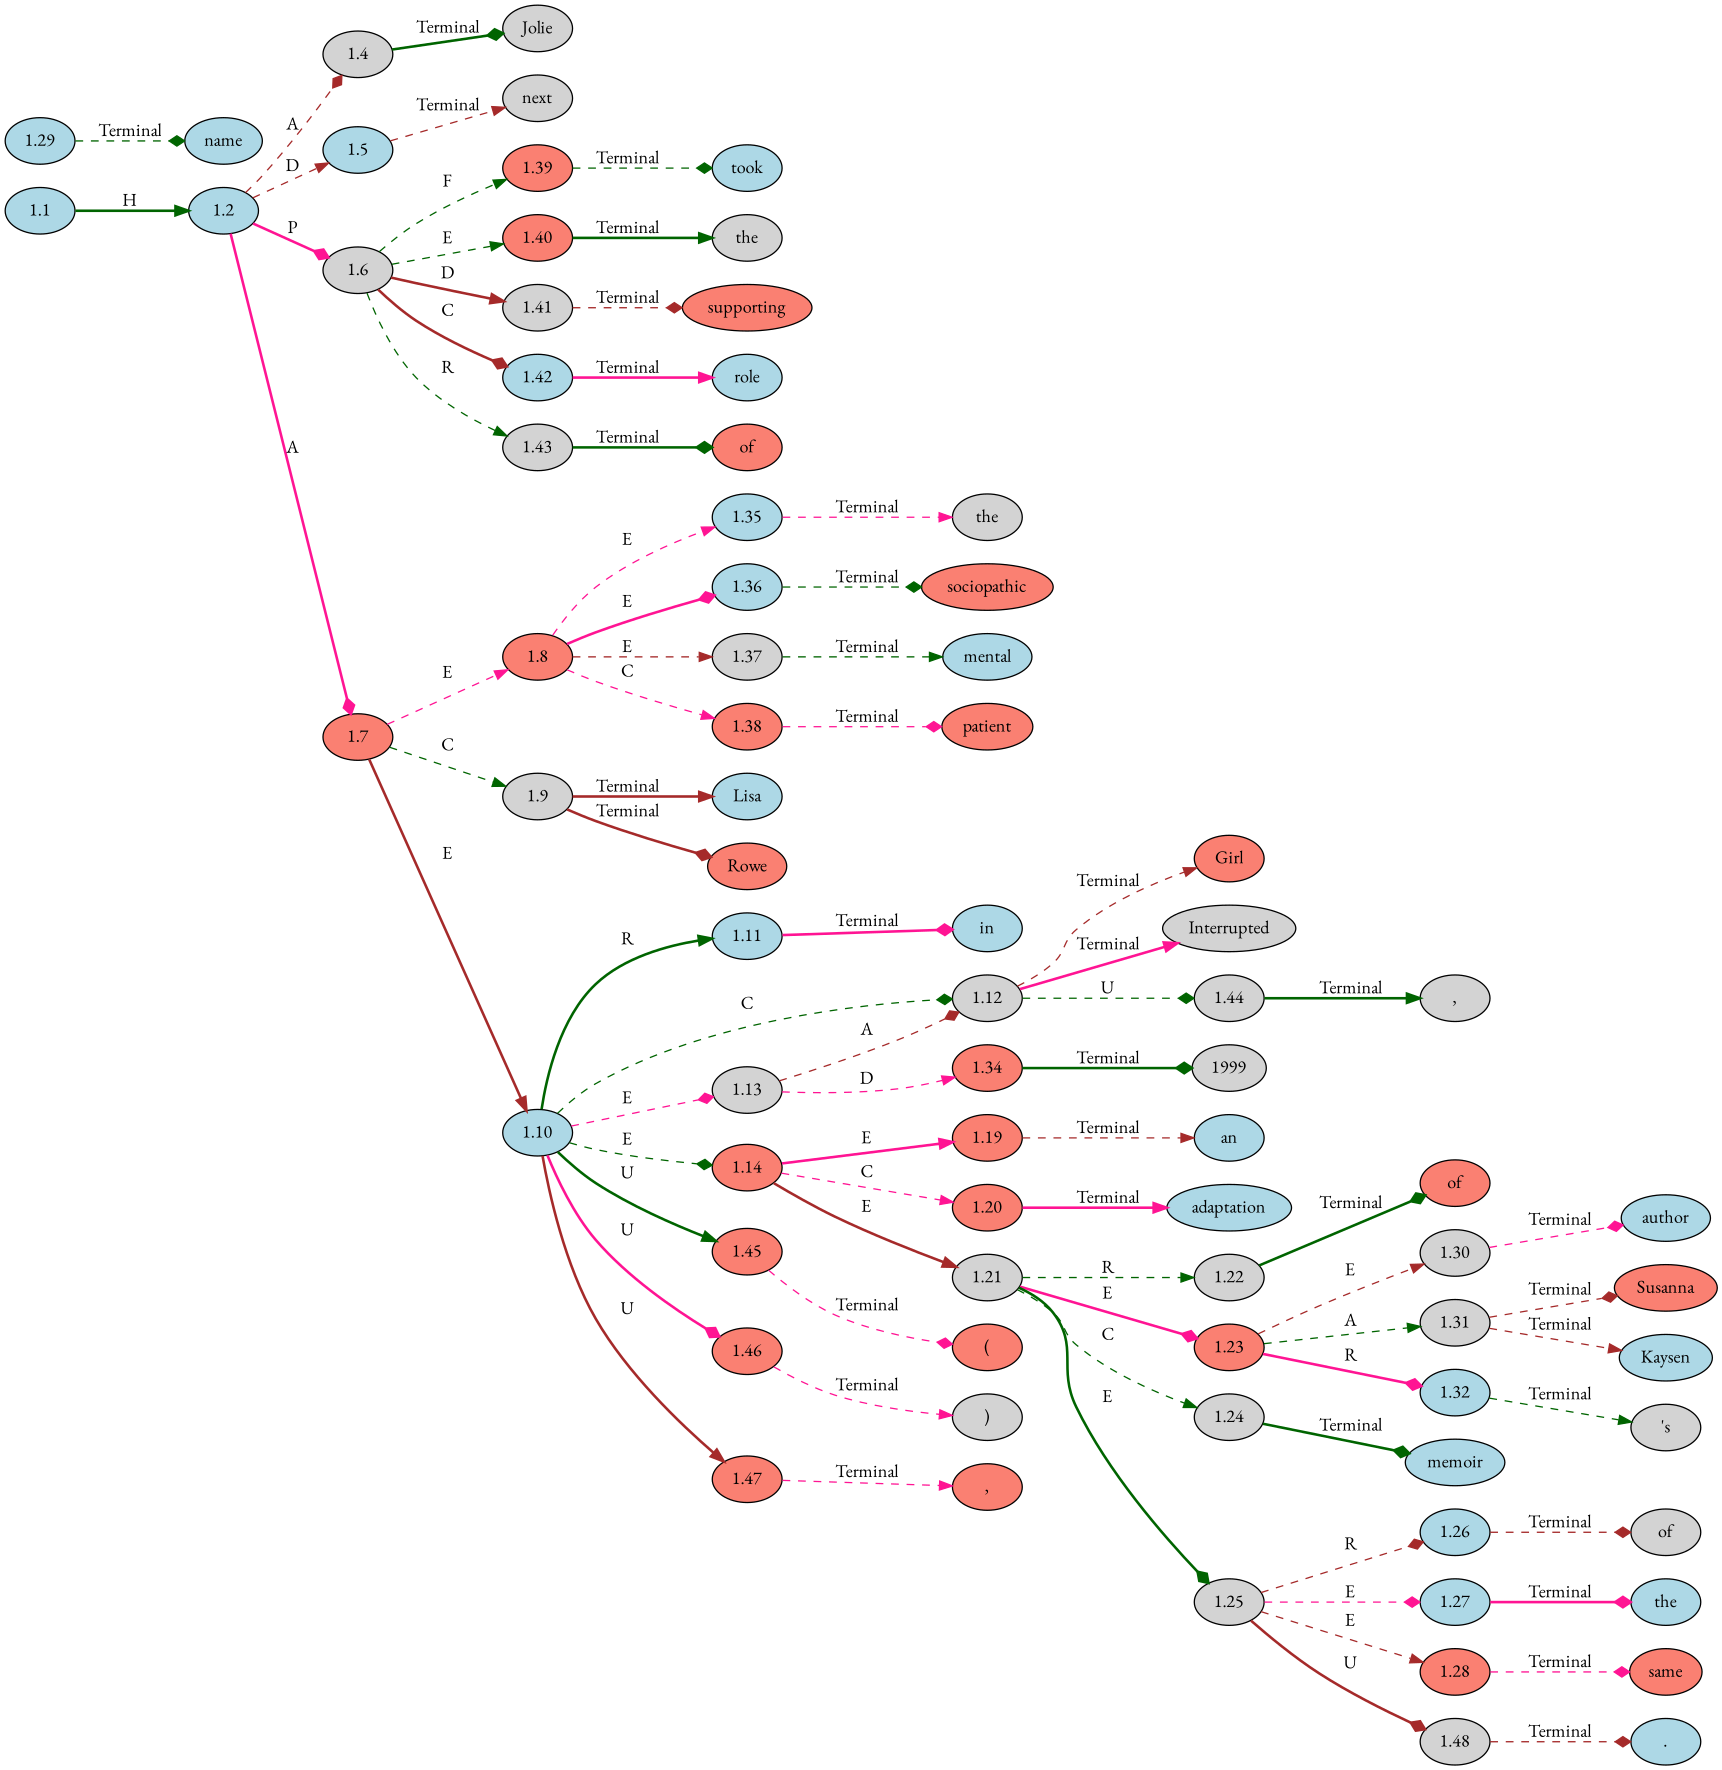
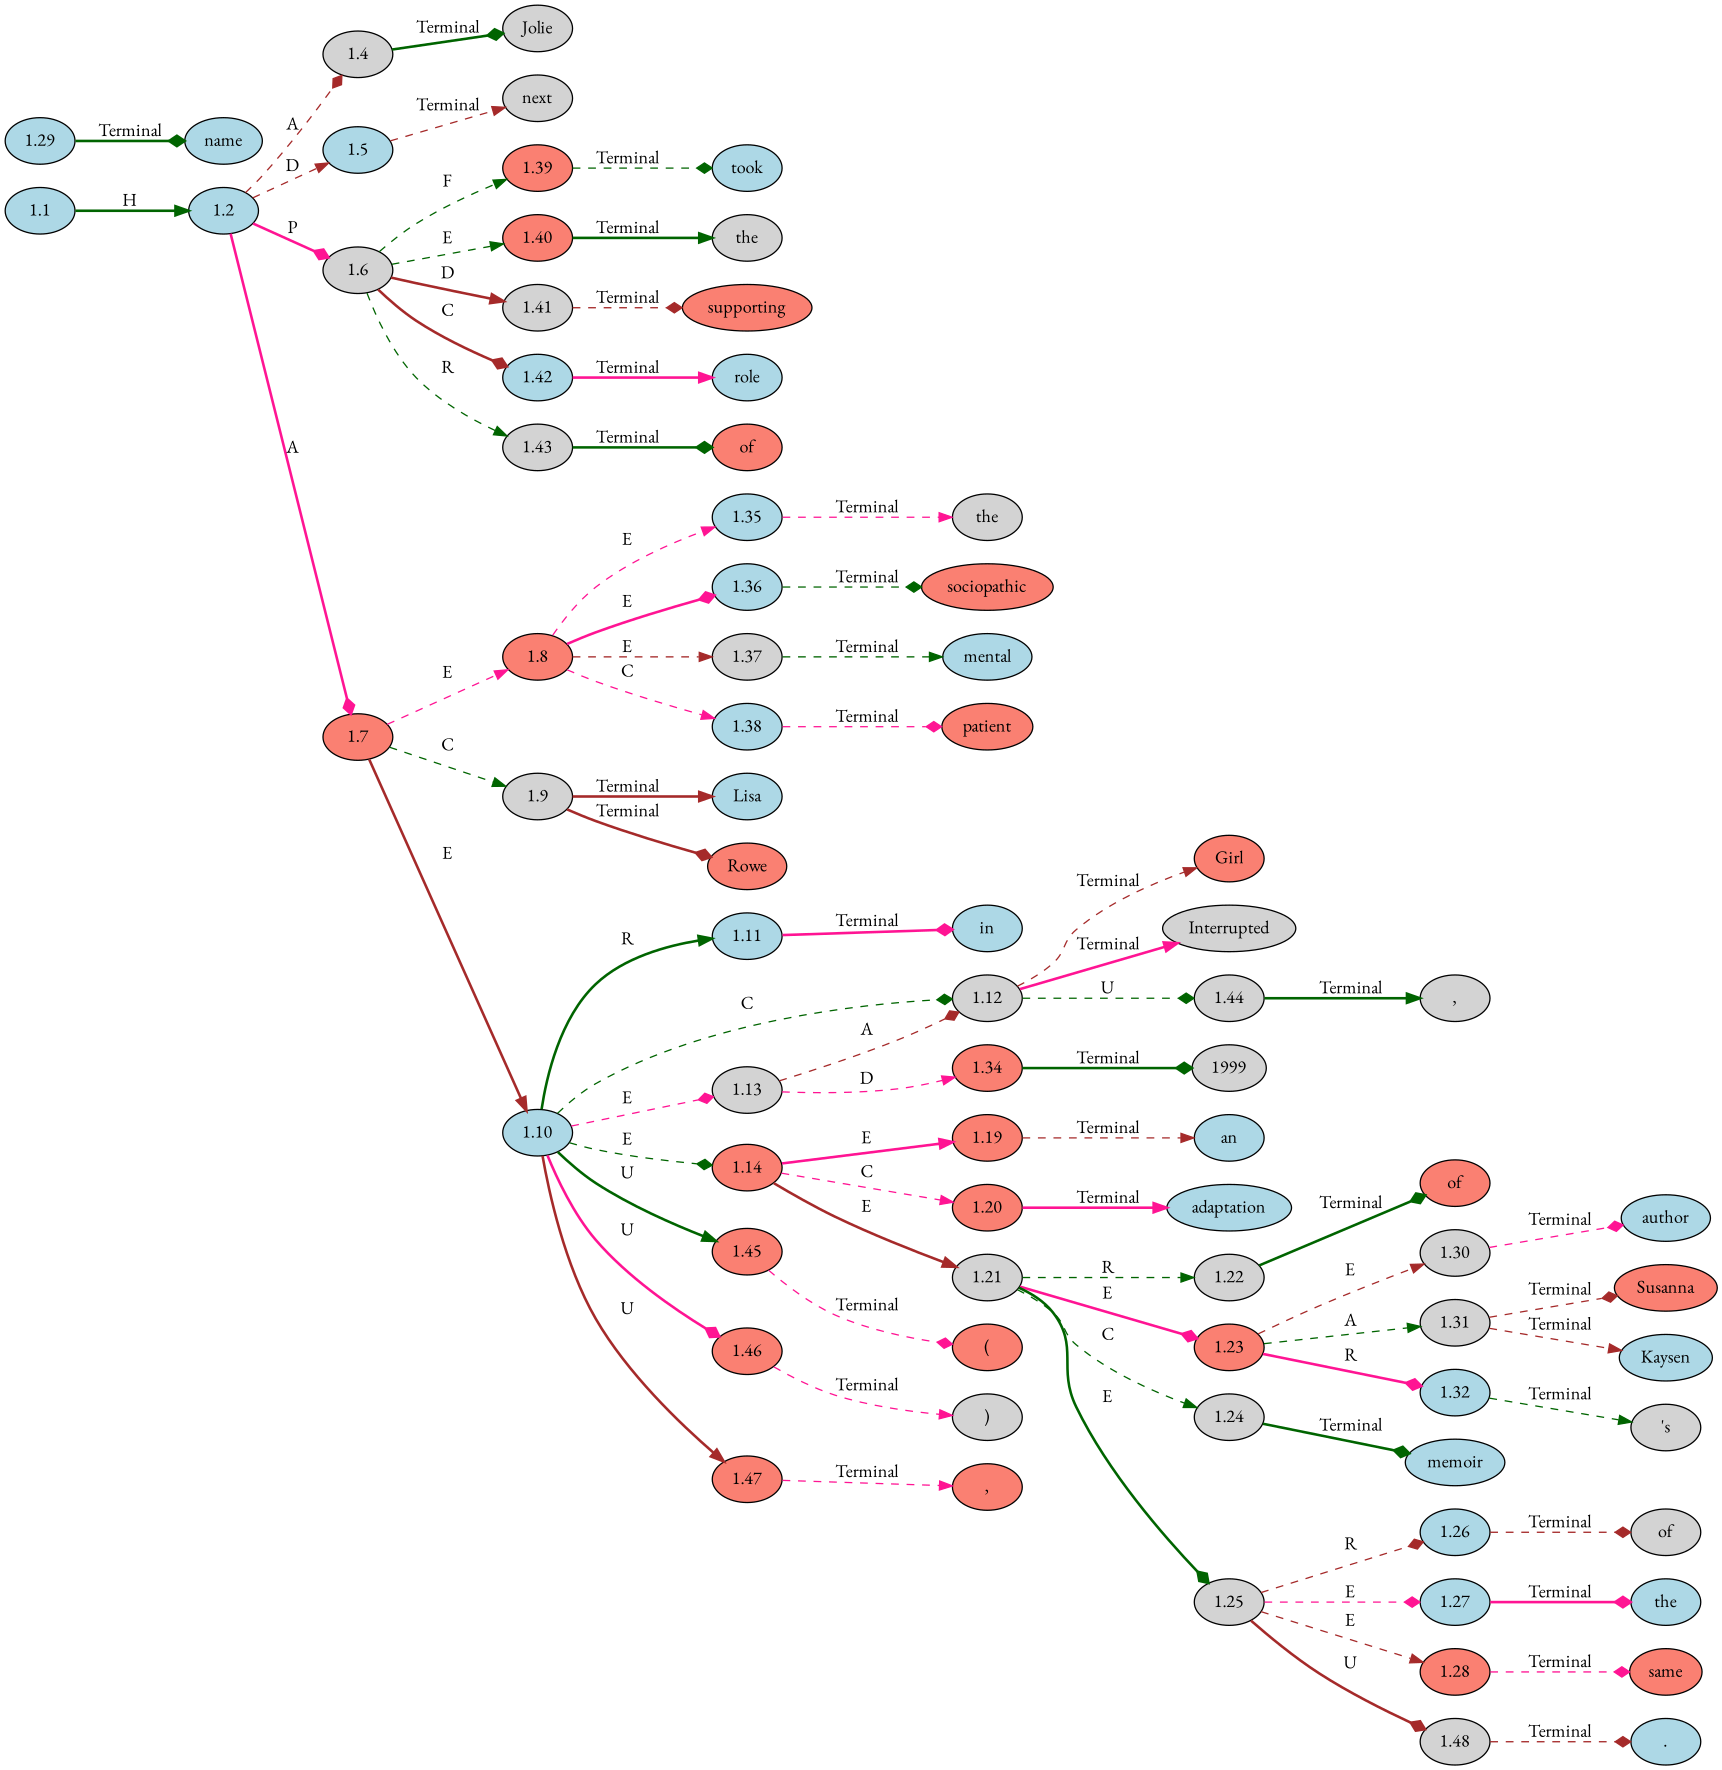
(122, 141) -> (122, 141)
(747, 727) -> (747, 727)
